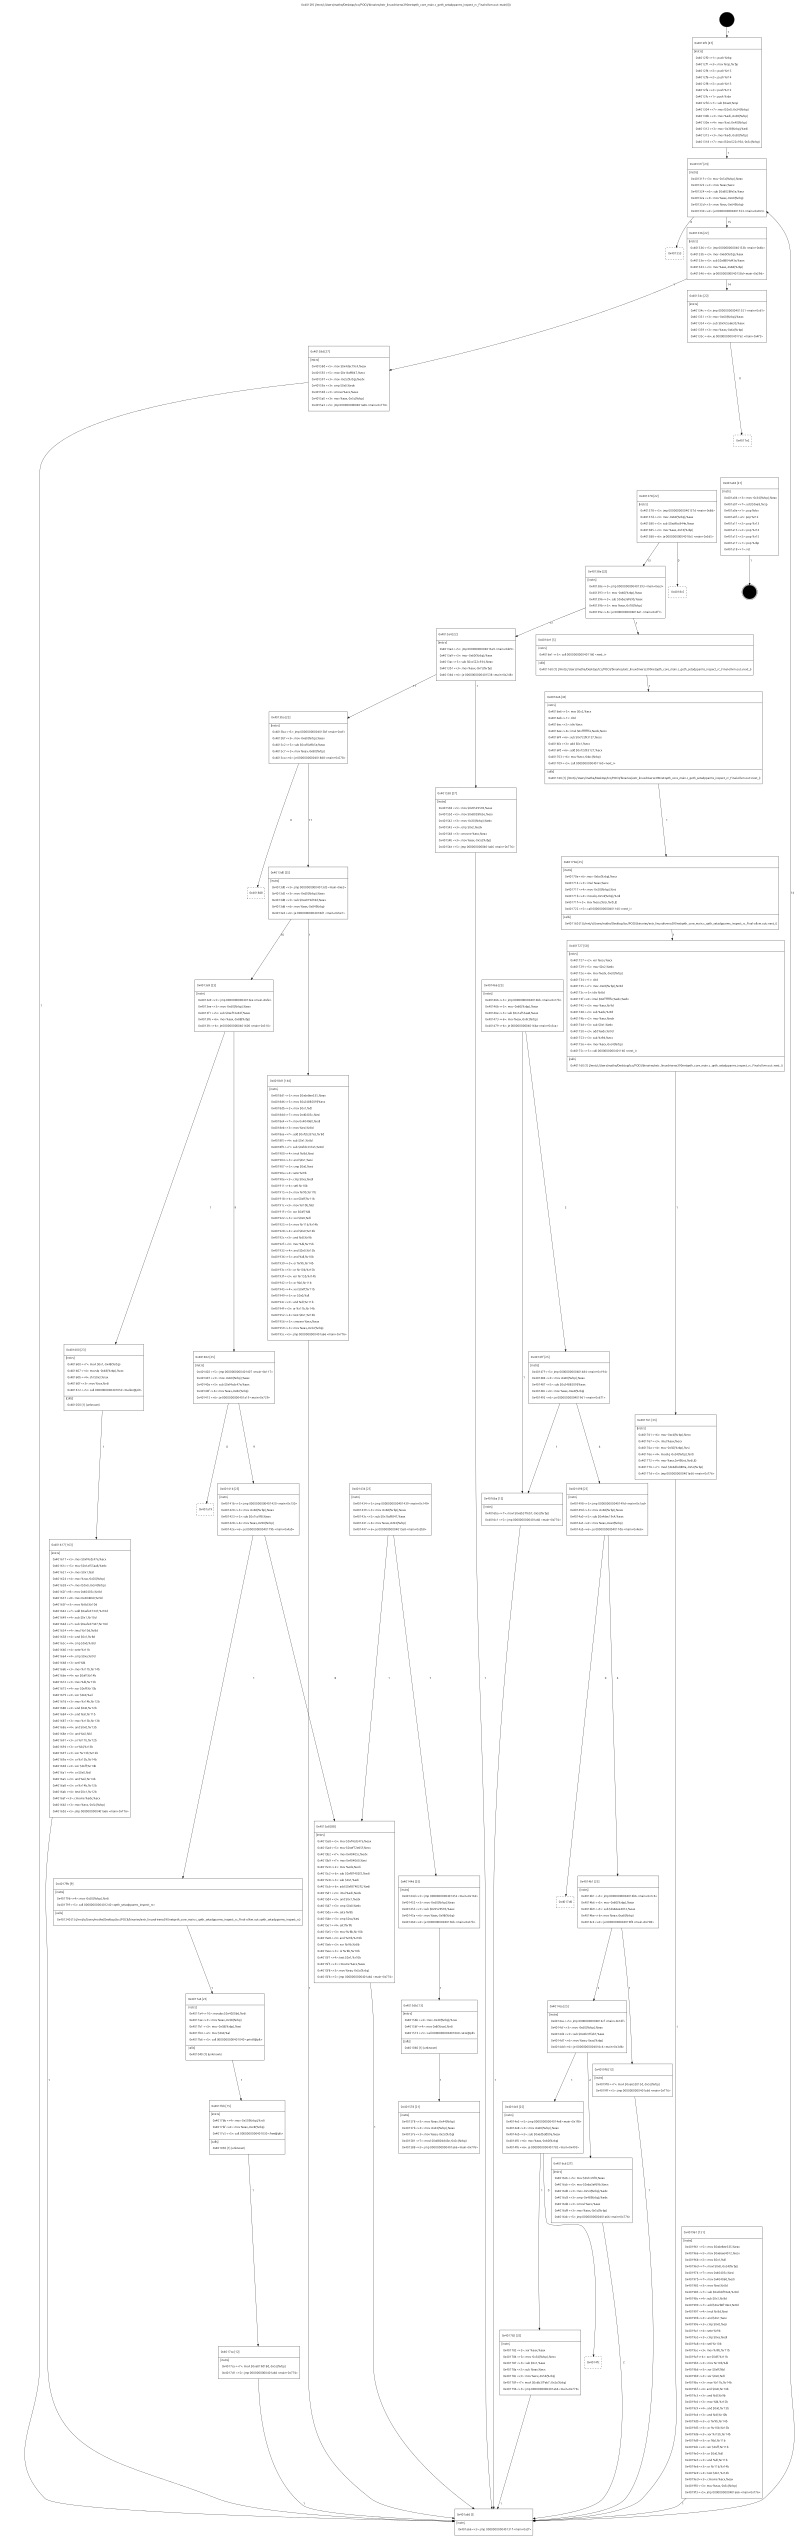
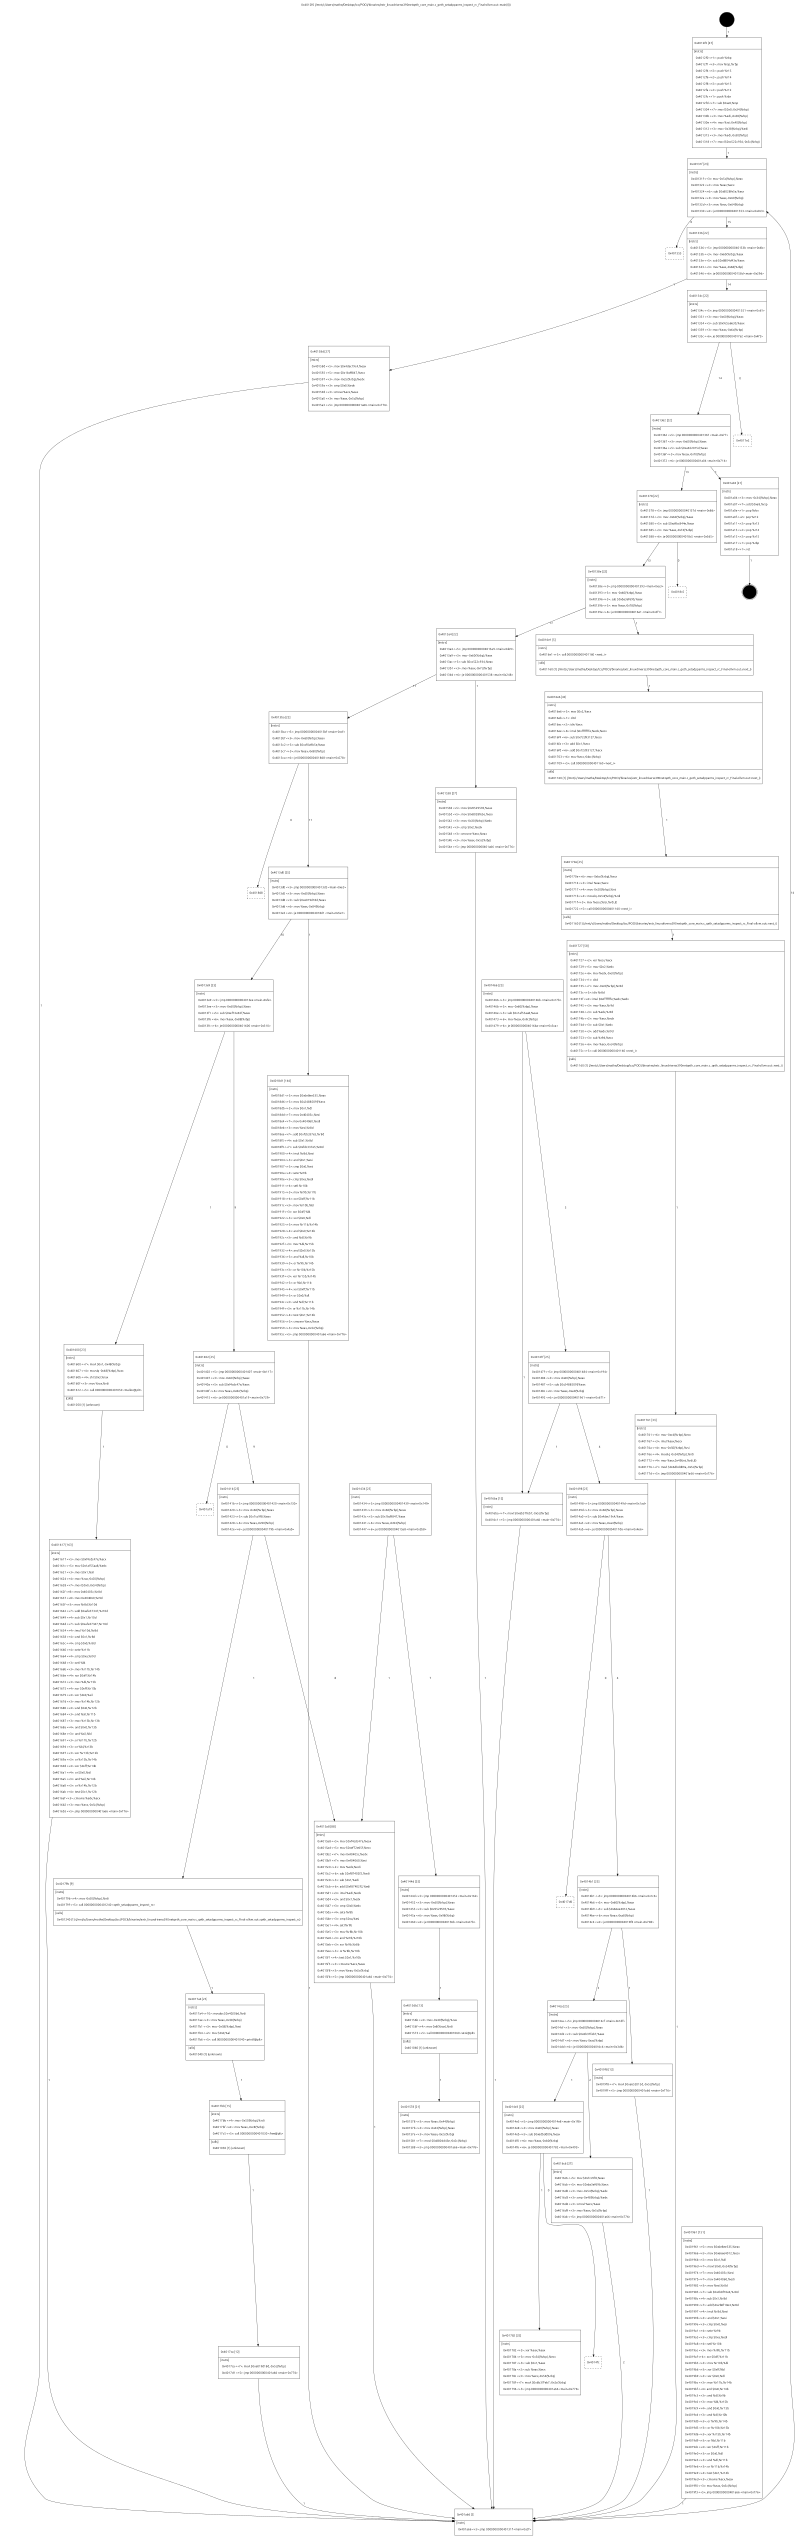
none -> (690, 441)
(514, 2451) -> none
